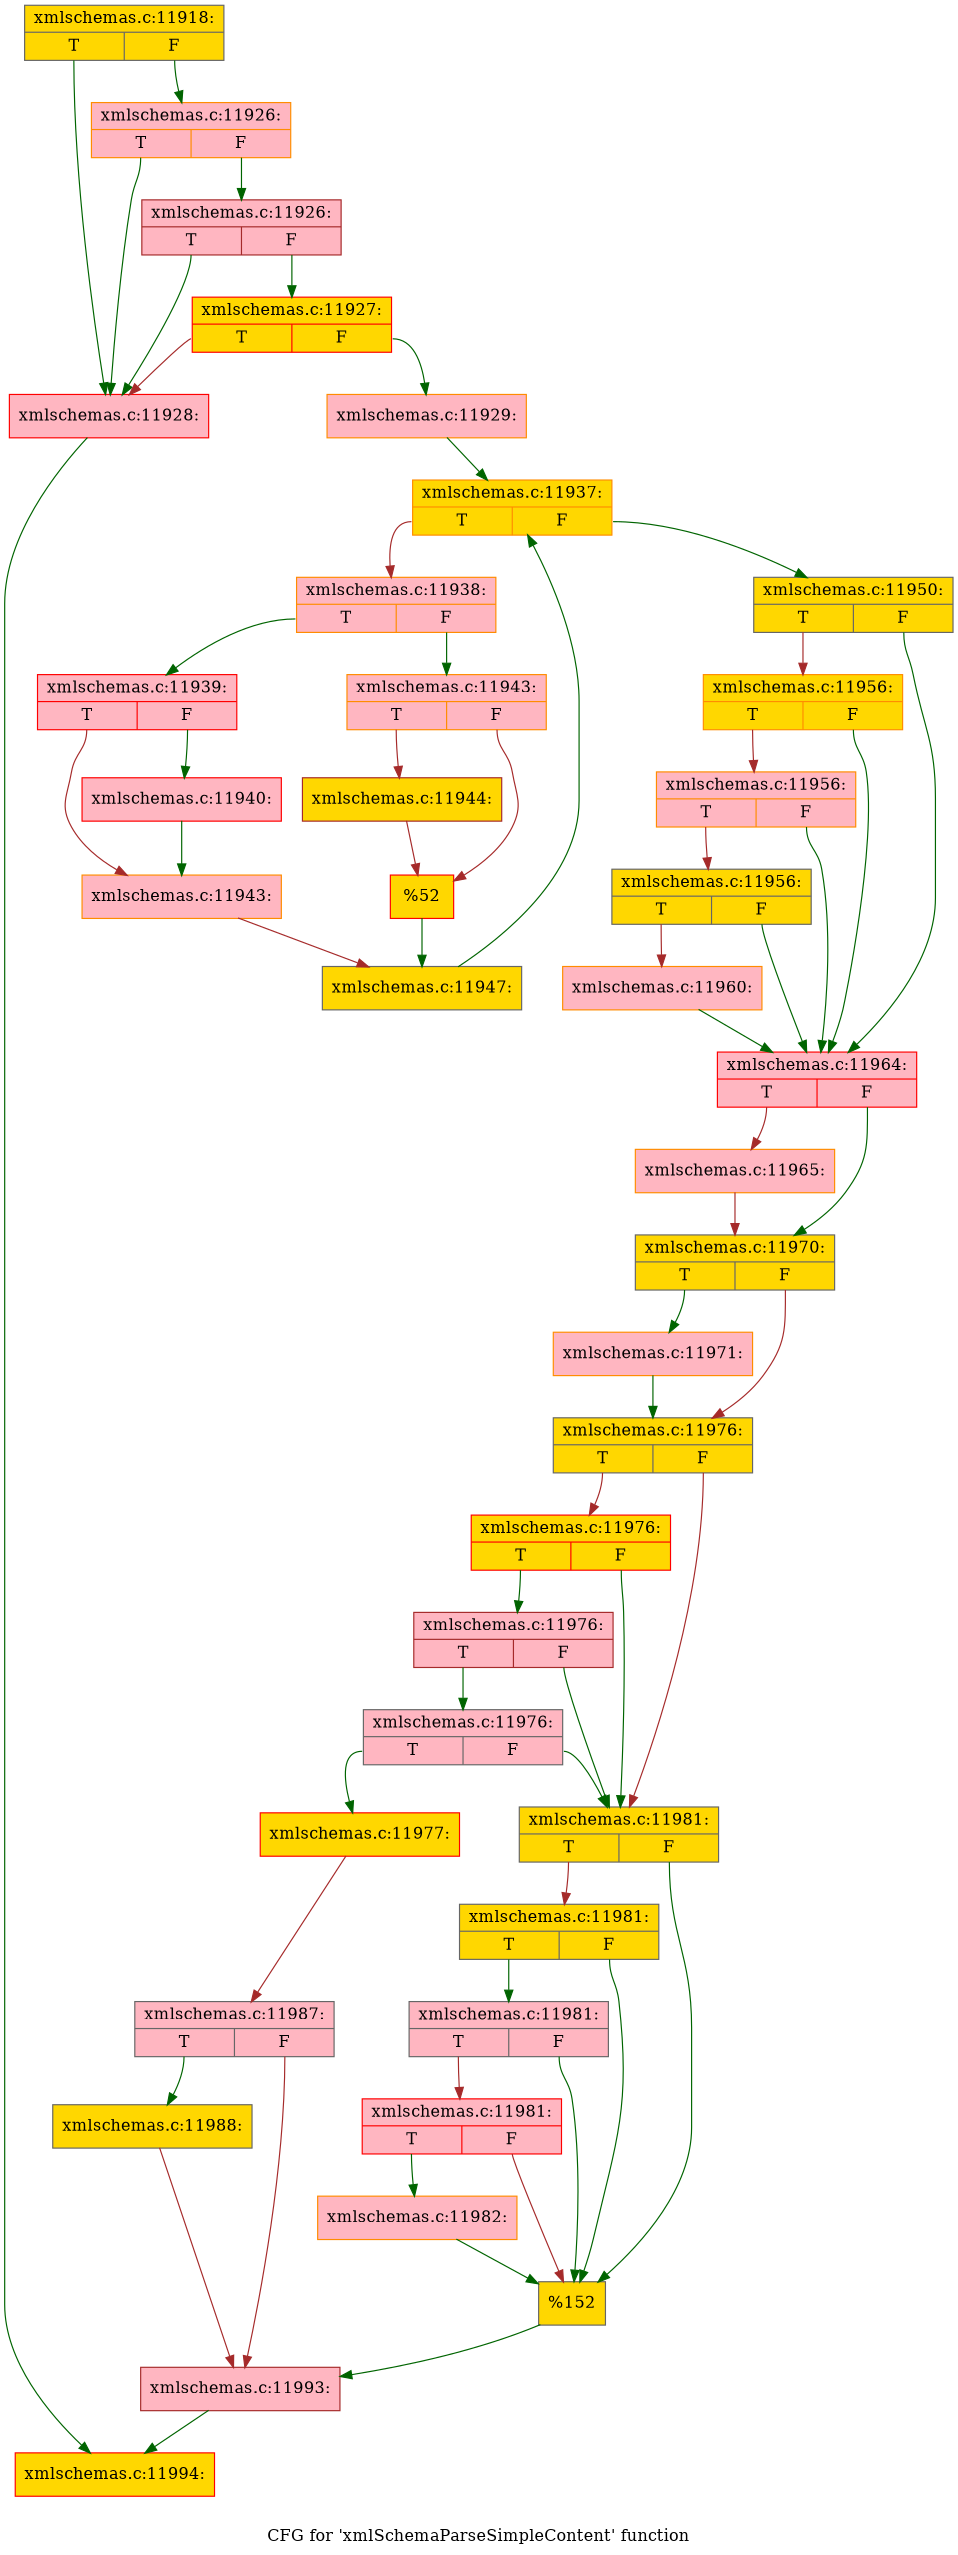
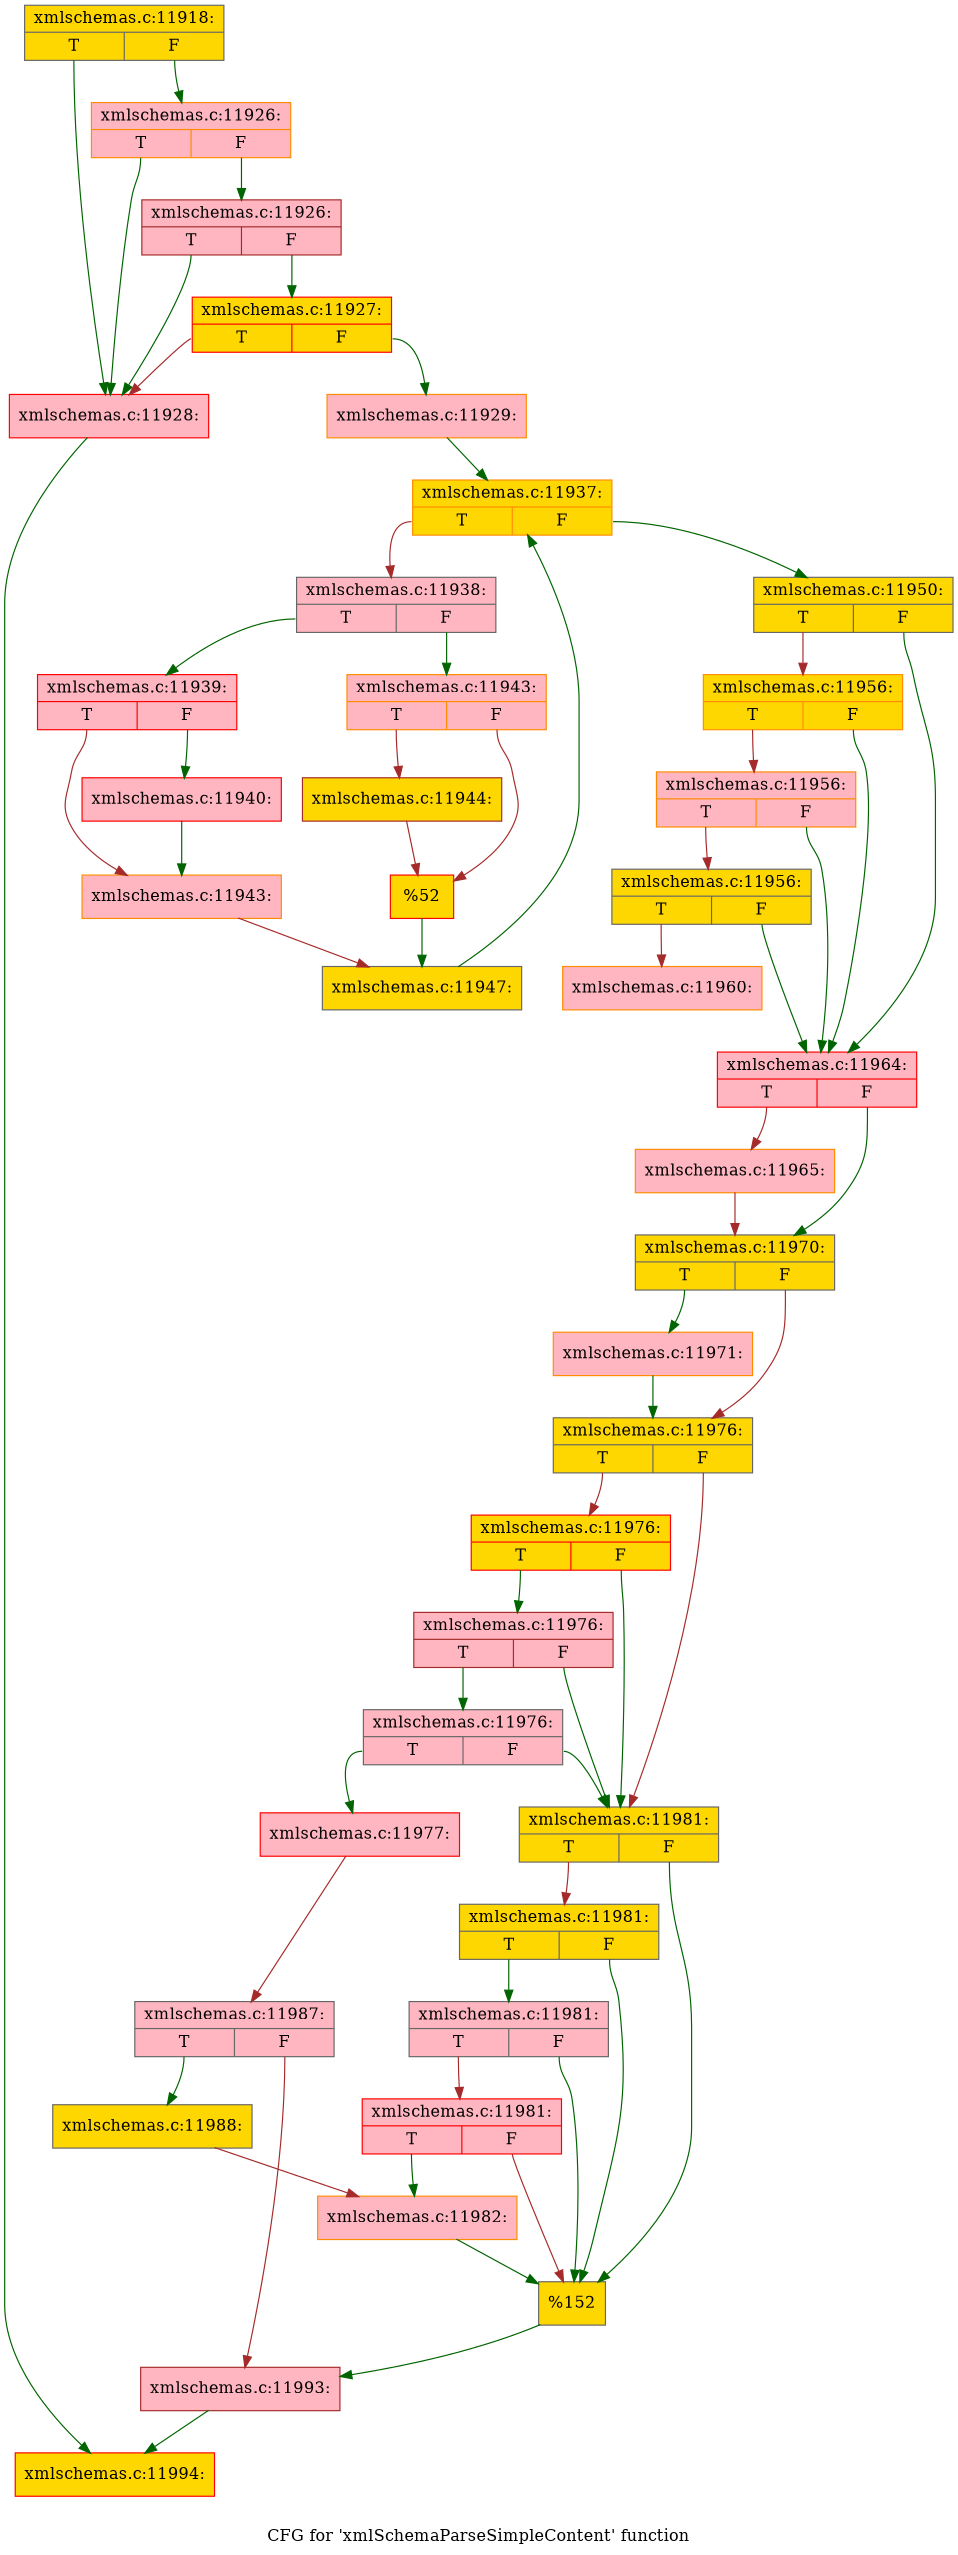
(396, 605) -> (396, 605)
(731, 1028) -> none
(360, 1835) -> (360, 1835)
(195, 2252) -> (288, 2172)
